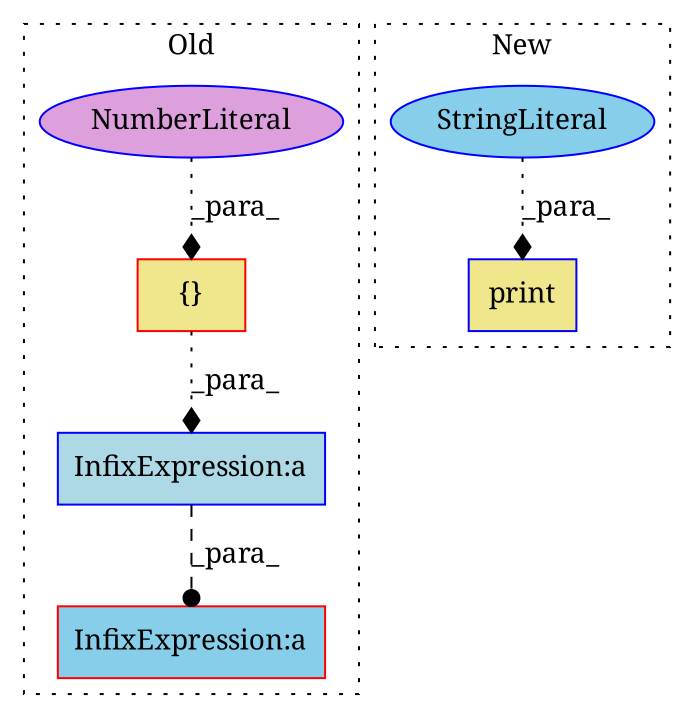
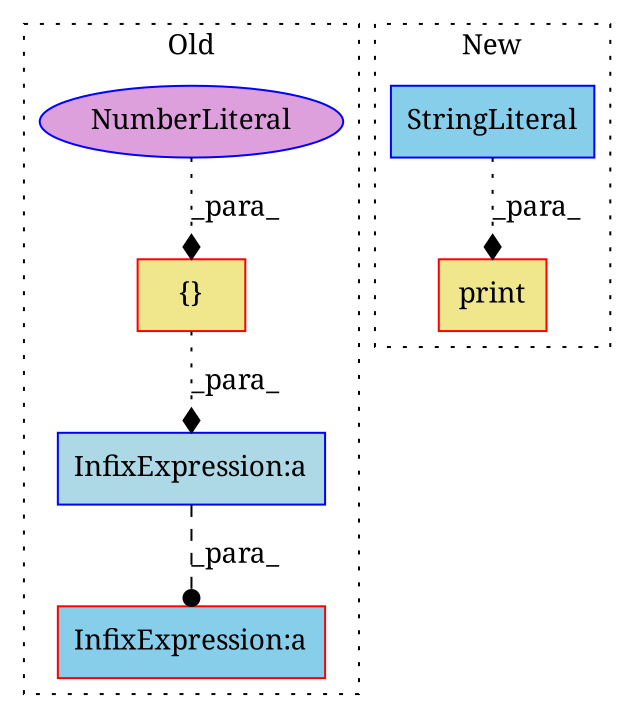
(523, 122) -> (493, 122)
(523, 295) -> (493, 295)
